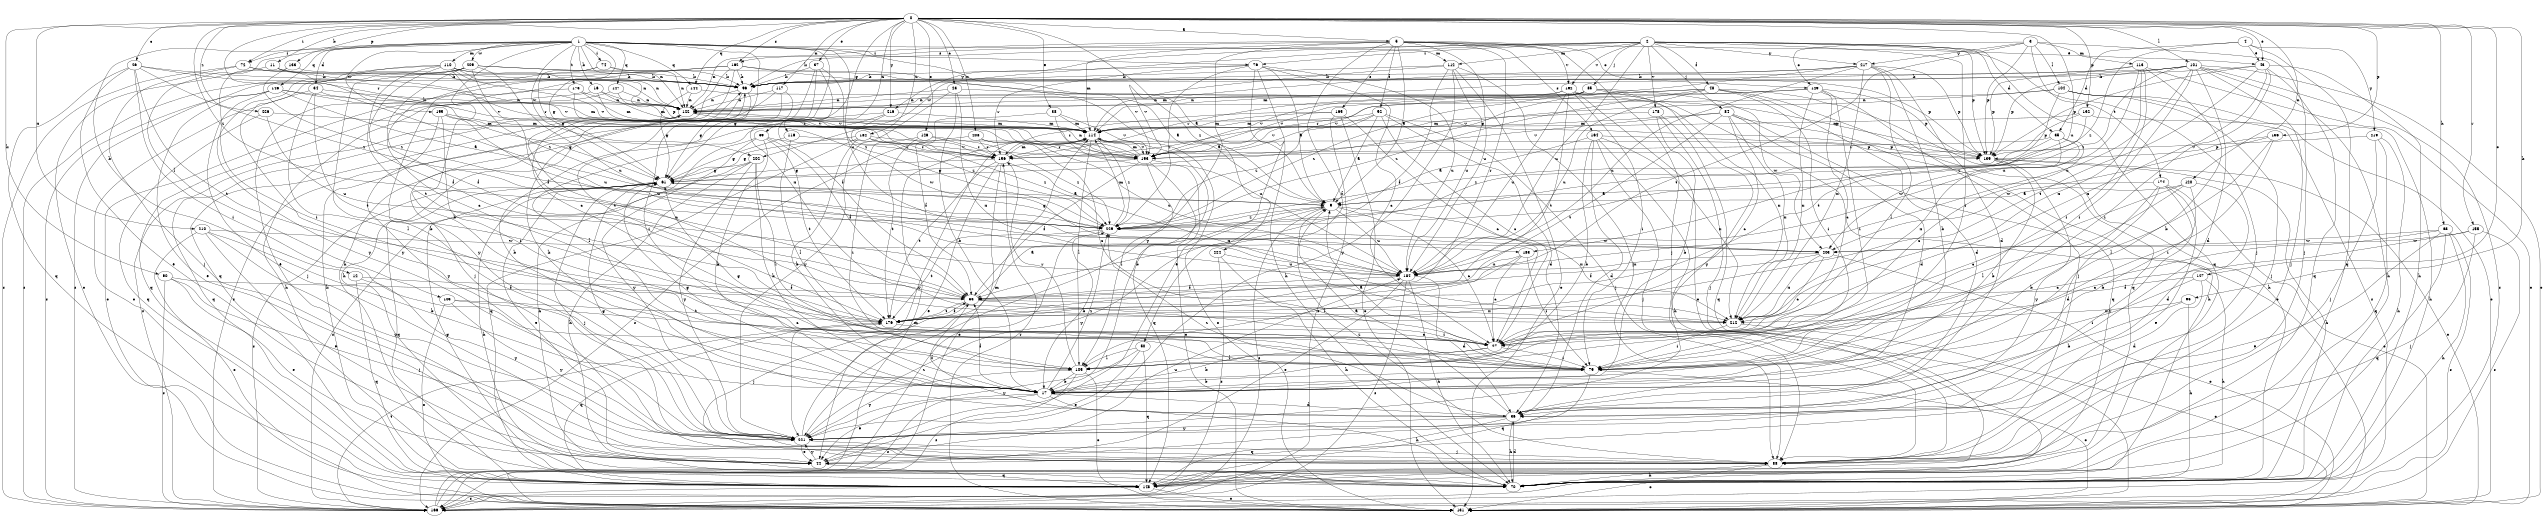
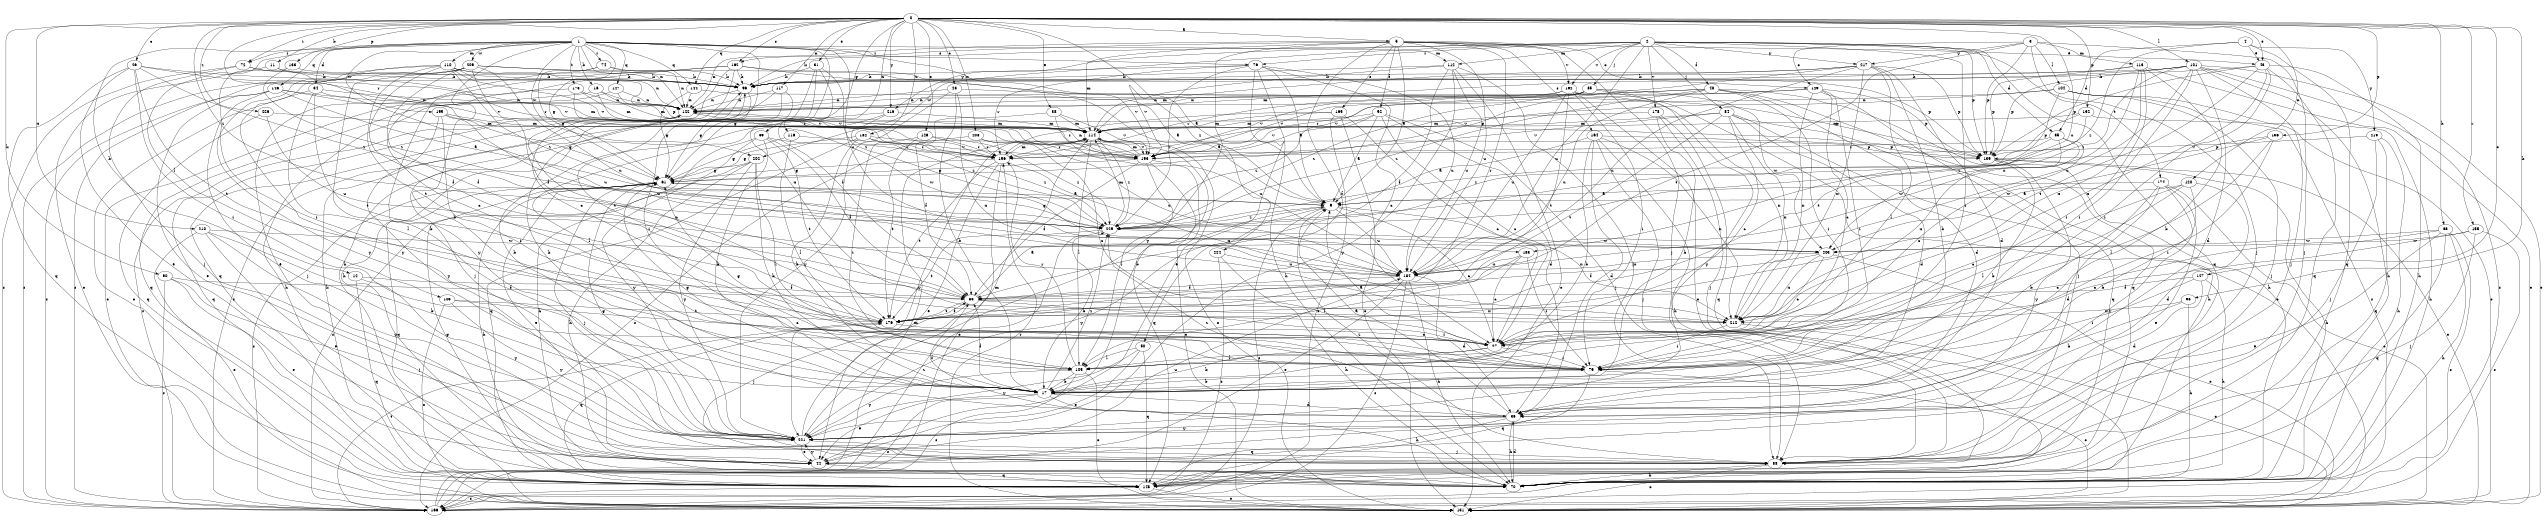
(816, 65) -> (816, 65)
(510, 82) -> none
(424, 100) -> (424, 100)
